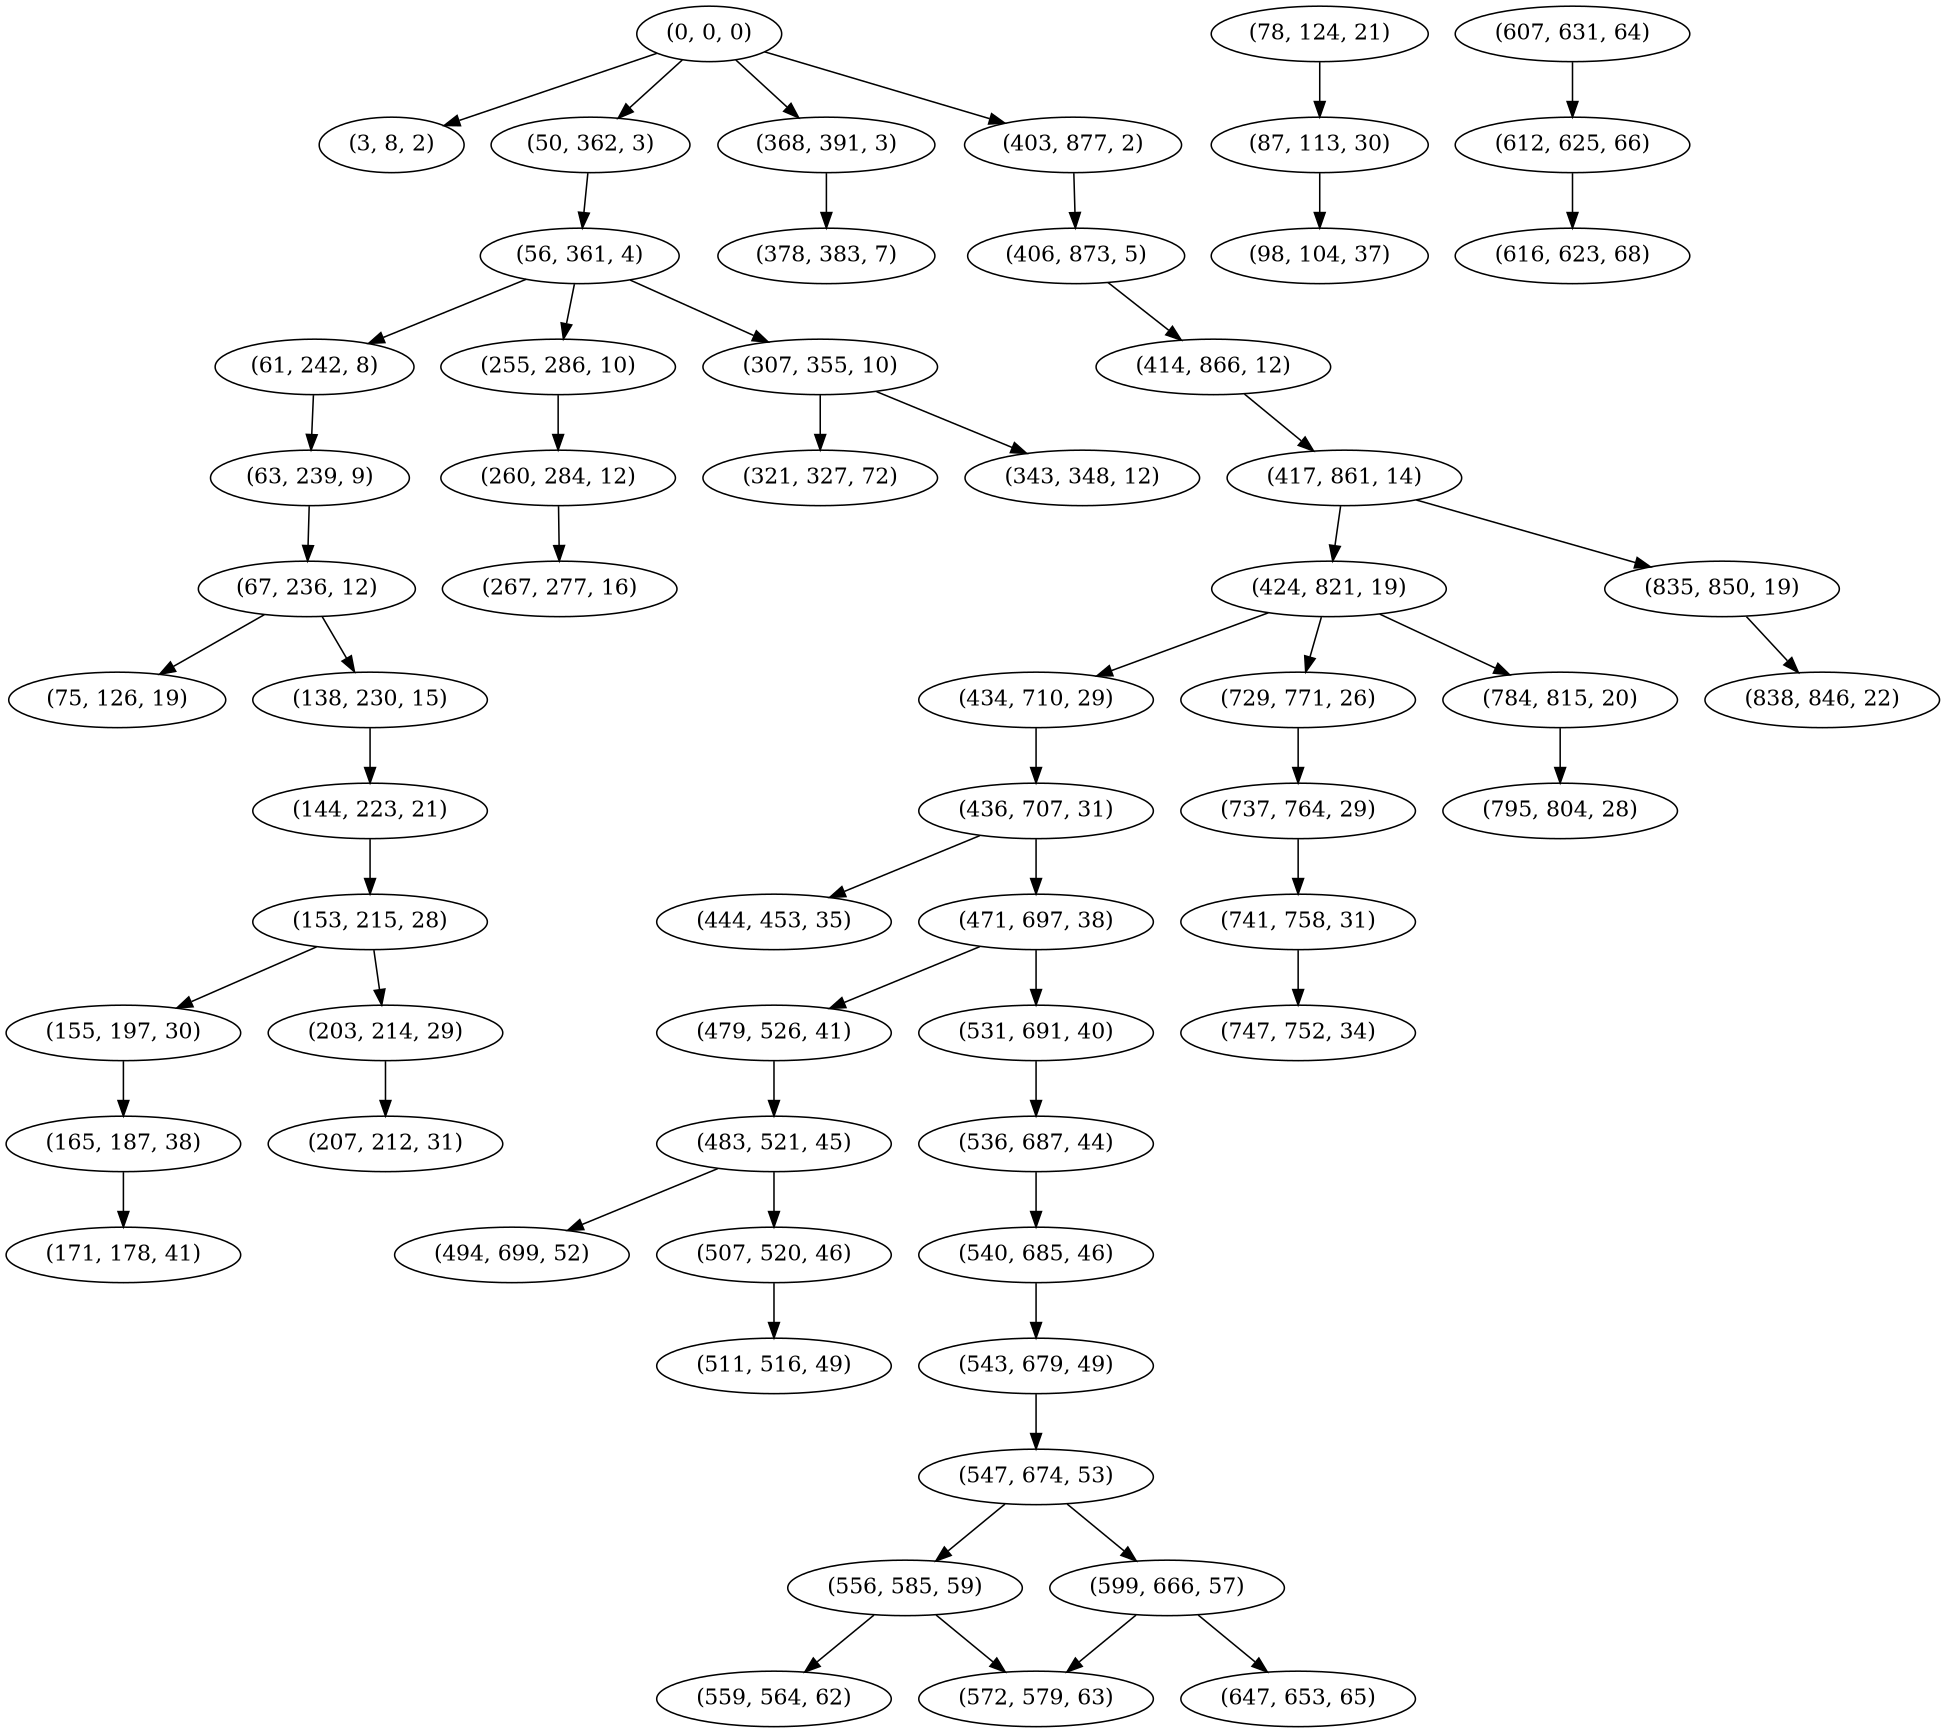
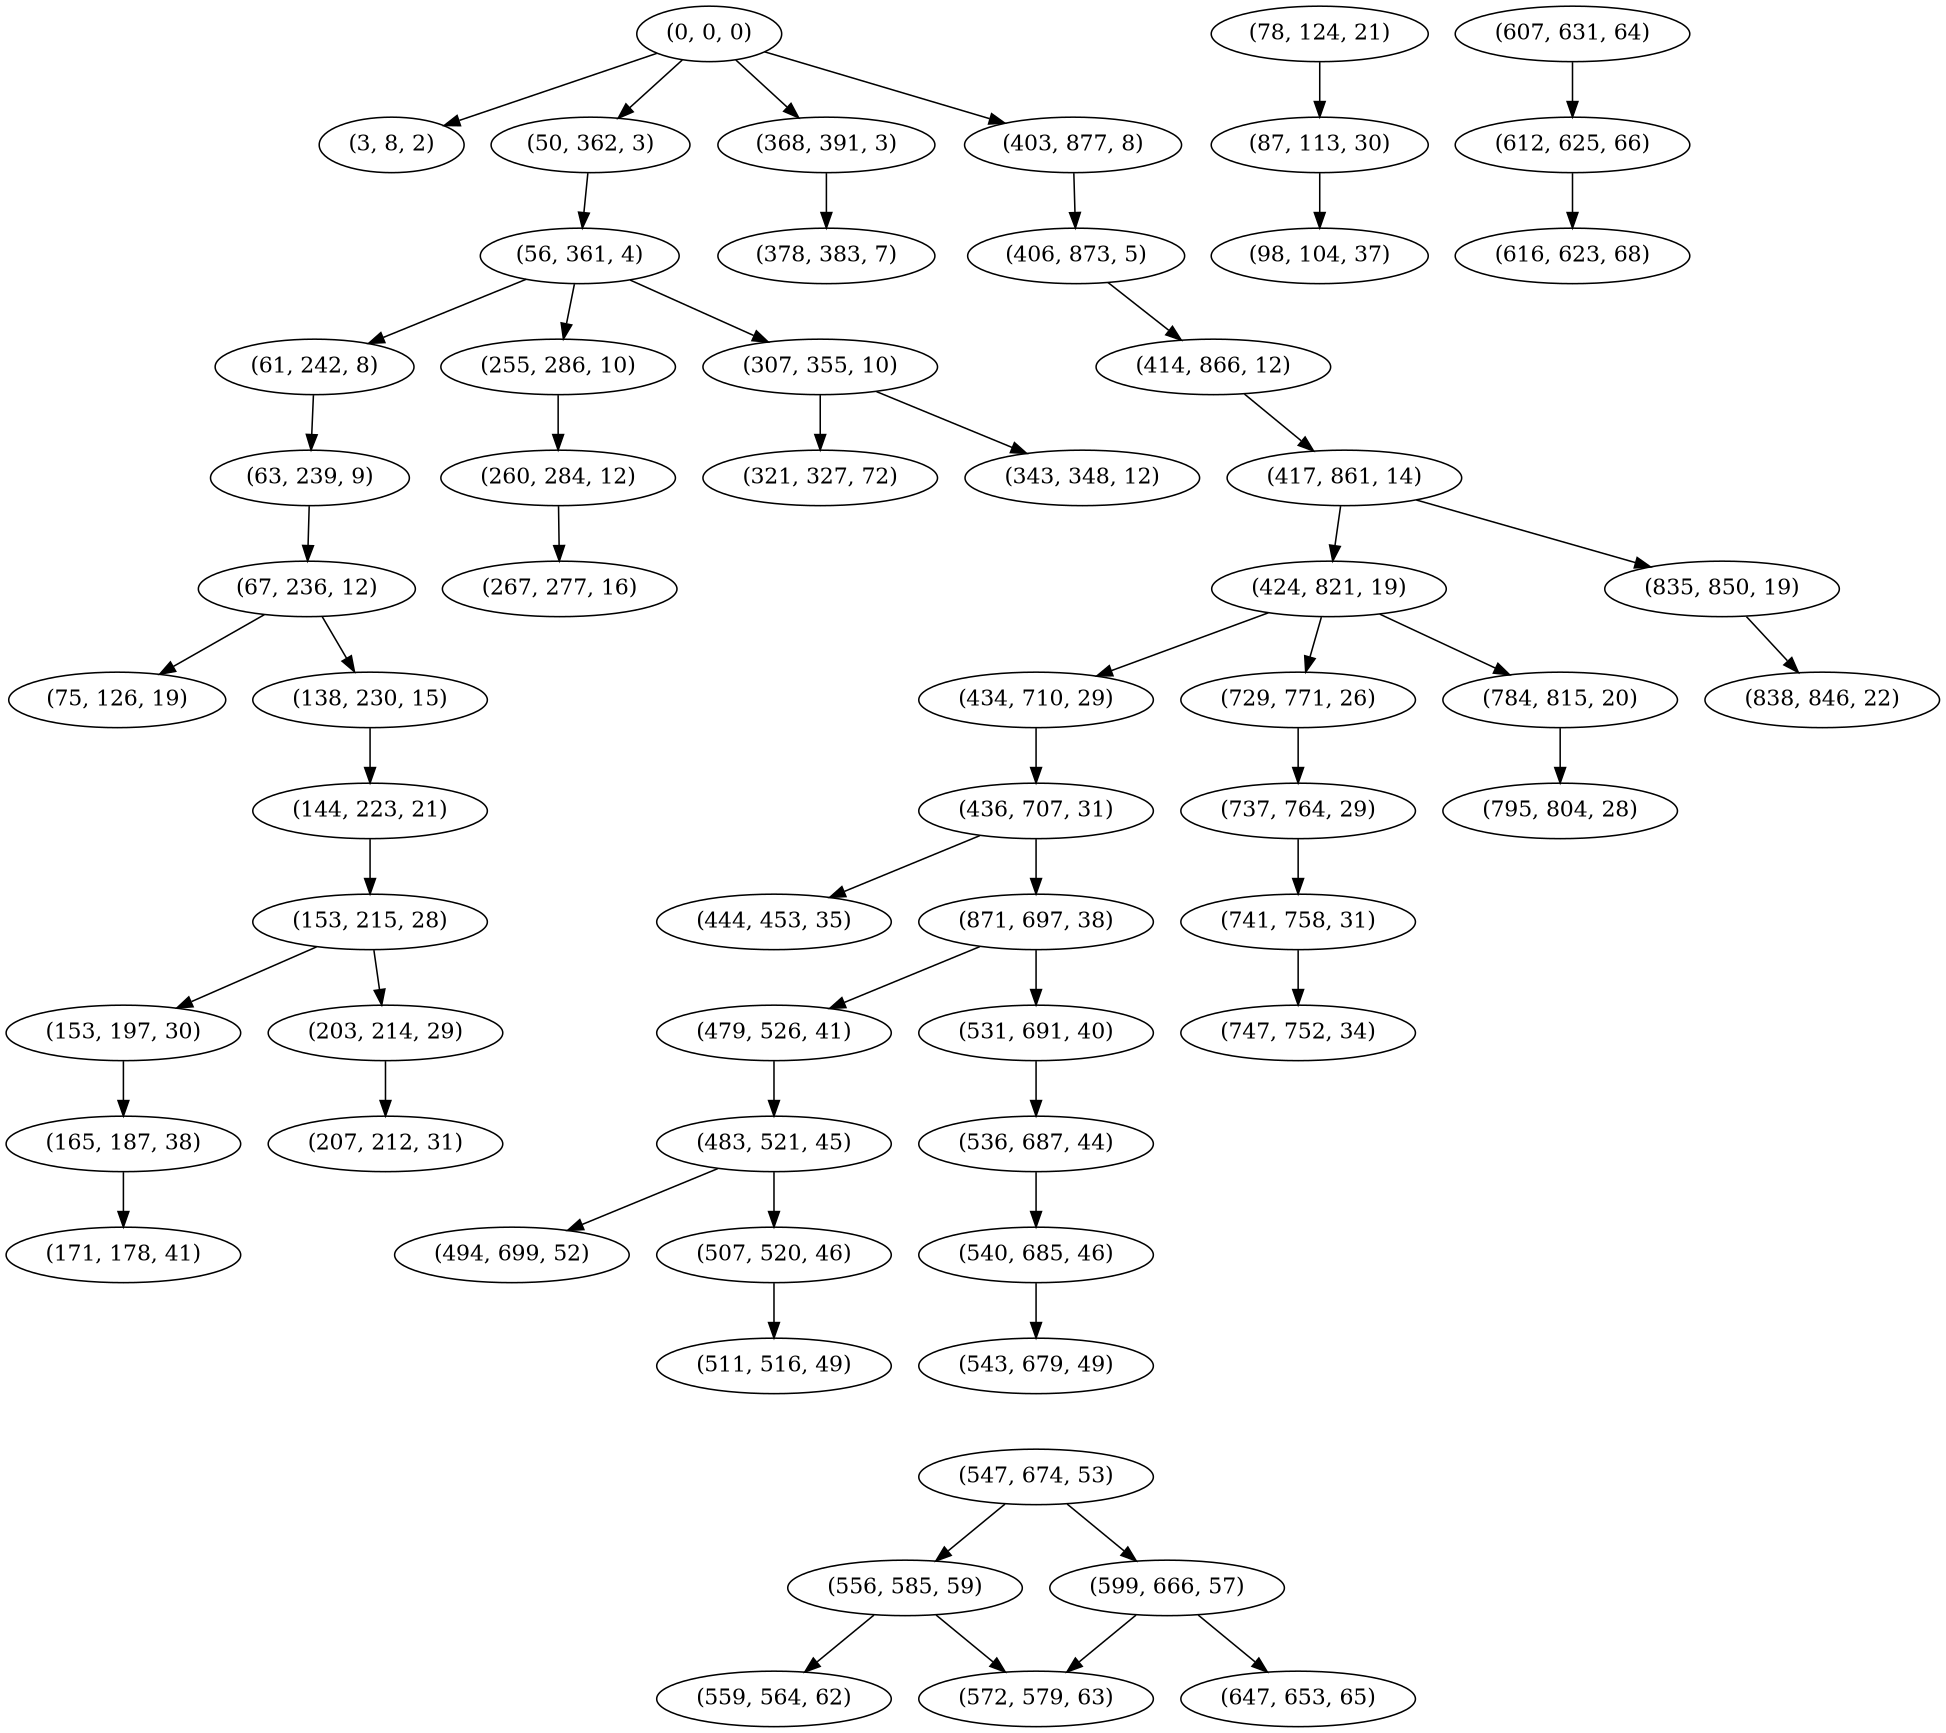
(1073, 145) -> (1073, 145)
(1036, 922) -> (1036, 922)
(123, 1033) -> (123, 1033)
(1036, 1414) -> none
